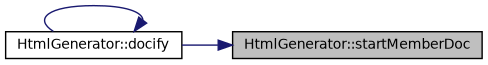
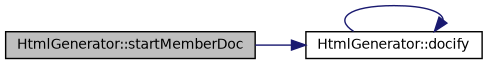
(200, 45) -> (273, 45)
